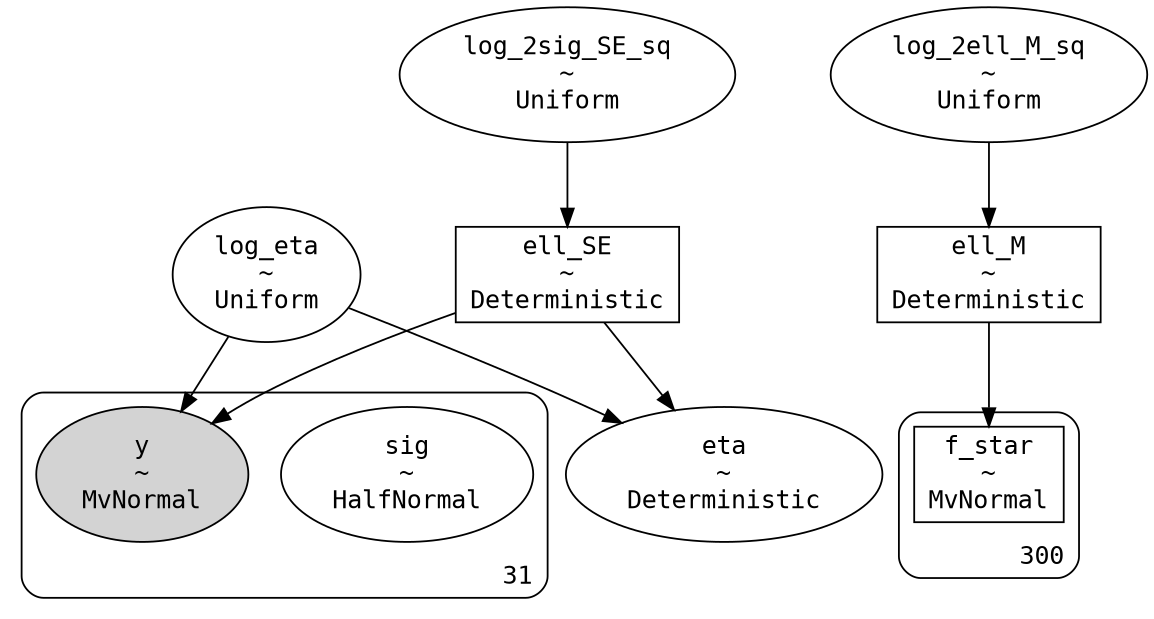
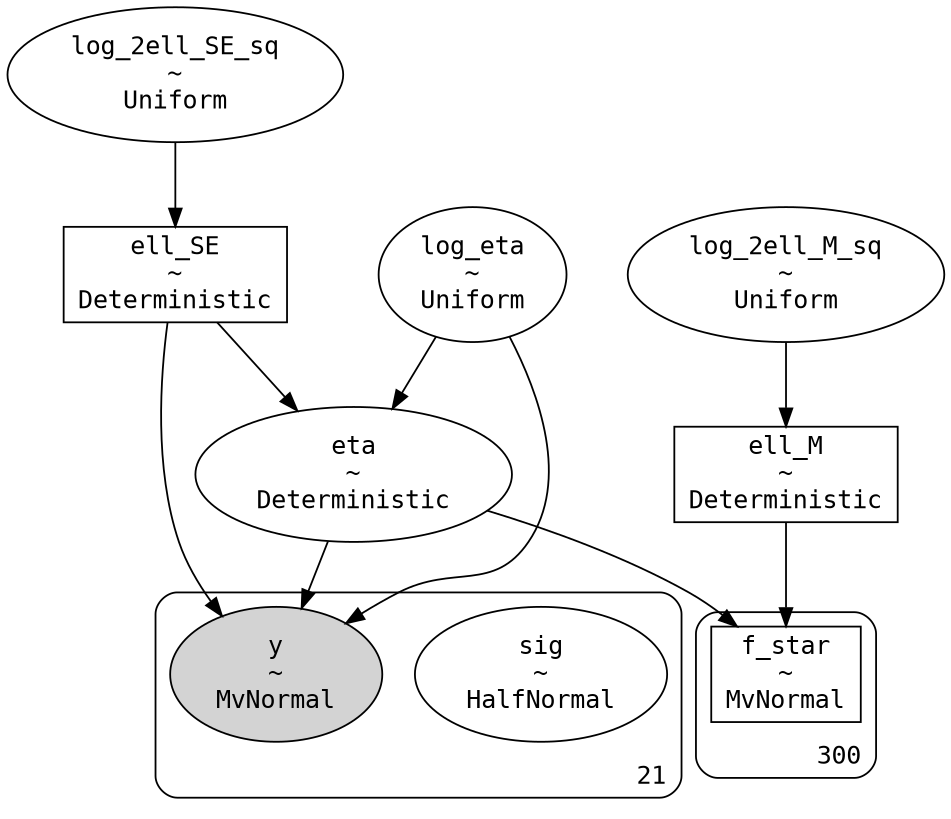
(567, 75) -> (175, 75)
none -> (609, 554)
none -> (318, 566)
(518, 577) -> (652, 777)
